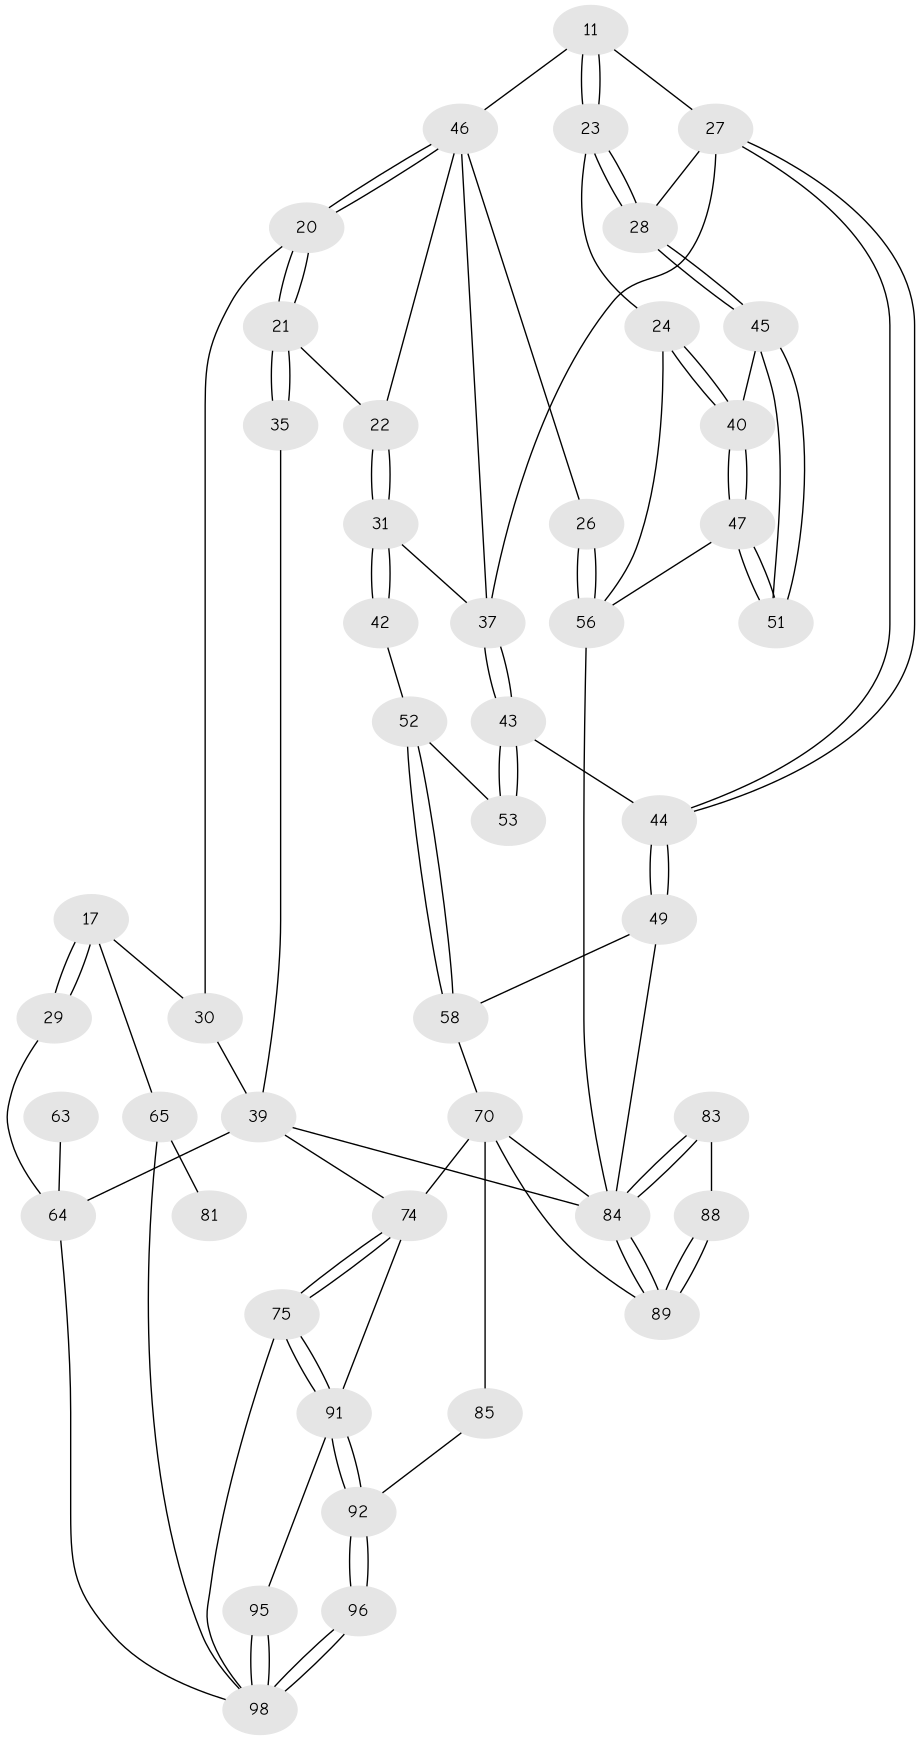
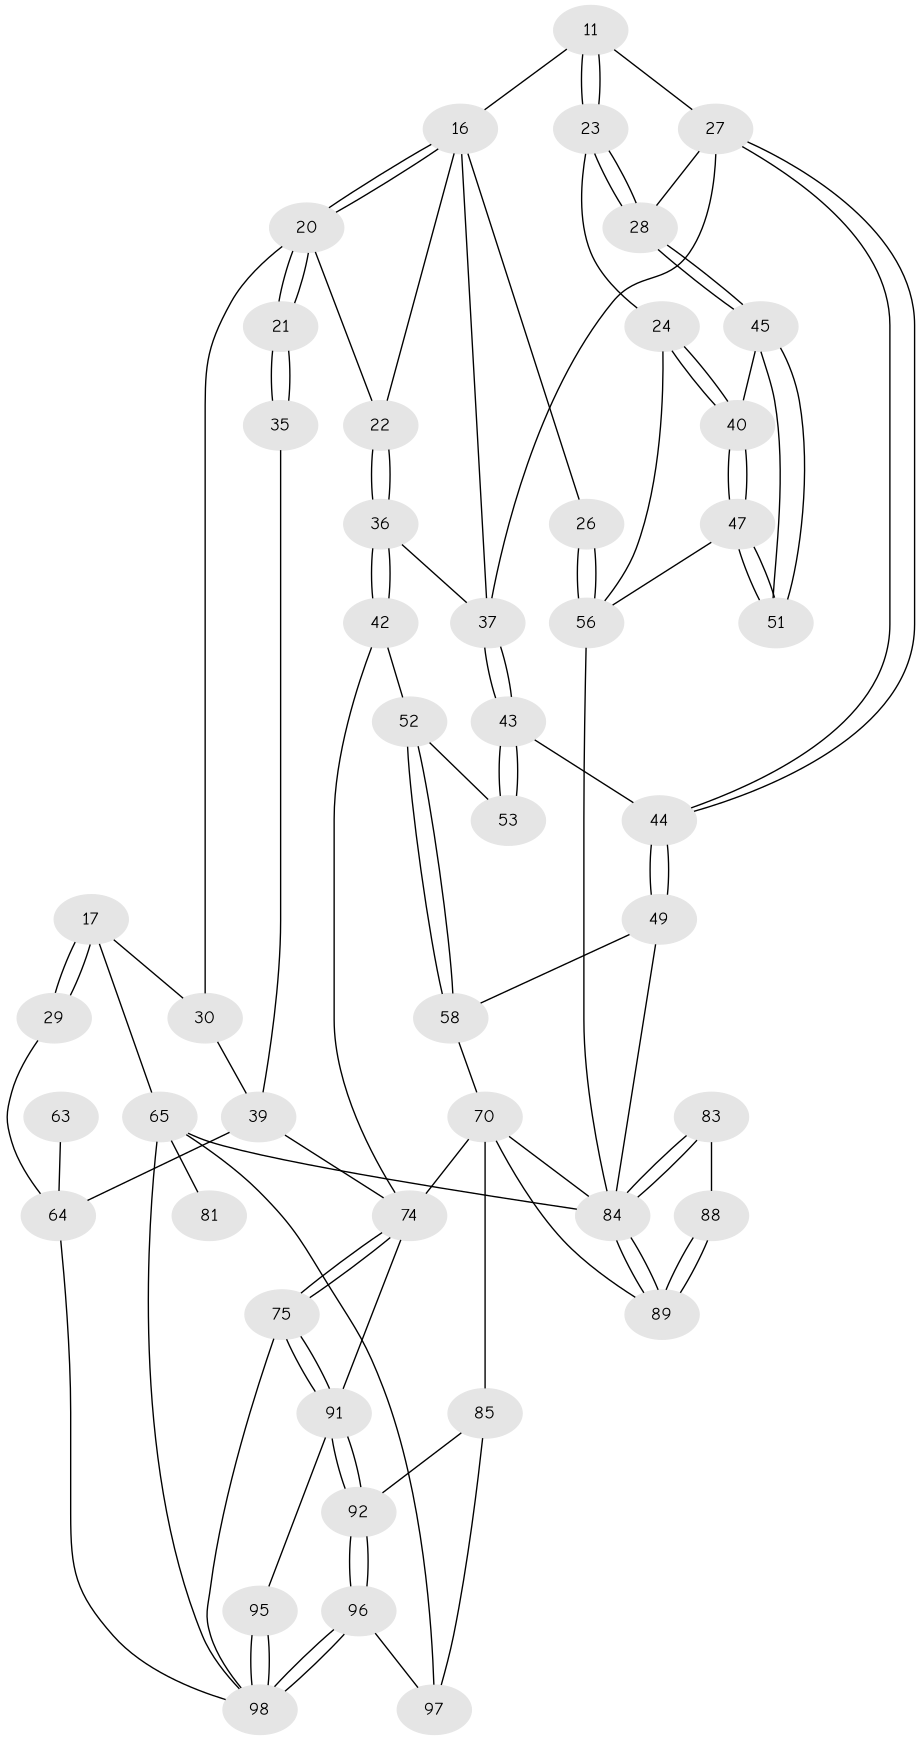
(460, 129) -> (460, 129)
(331, 376) -> (344, 326)
(381, 524) -> (381, 524)
none -> (334, 924)
(436, 1166) -> (371, 1176)
none -> (434, 1710)
